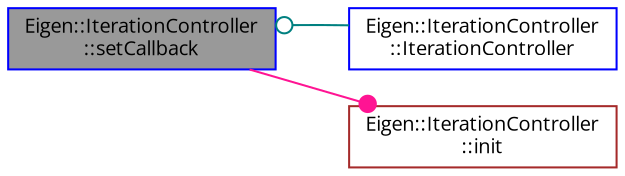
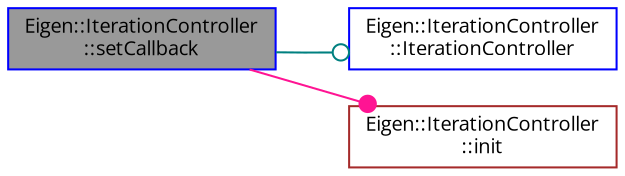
(321, 25) -> (304, 53)
